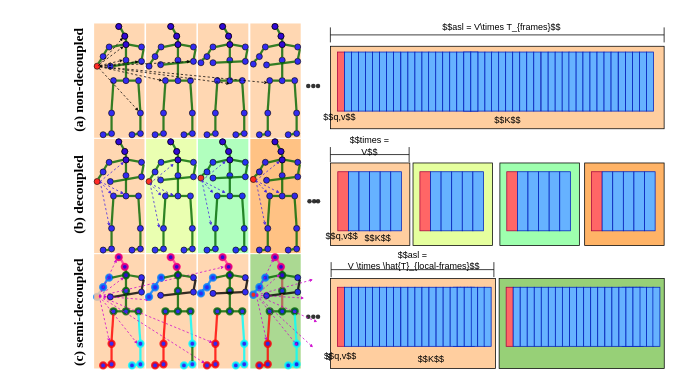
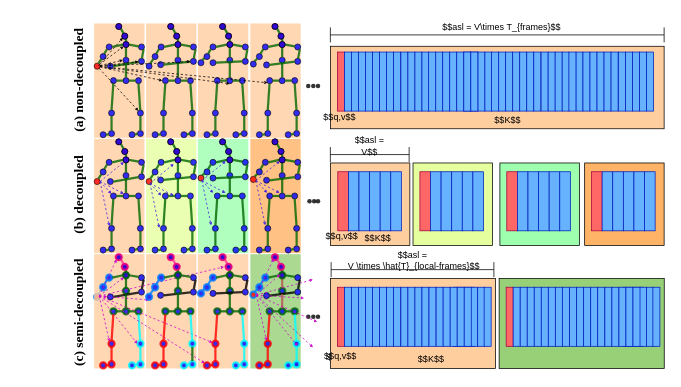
(370, 146) -> (370, 146)
